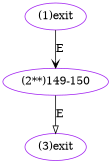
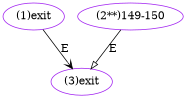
(56, 45) -> (55, 46)
